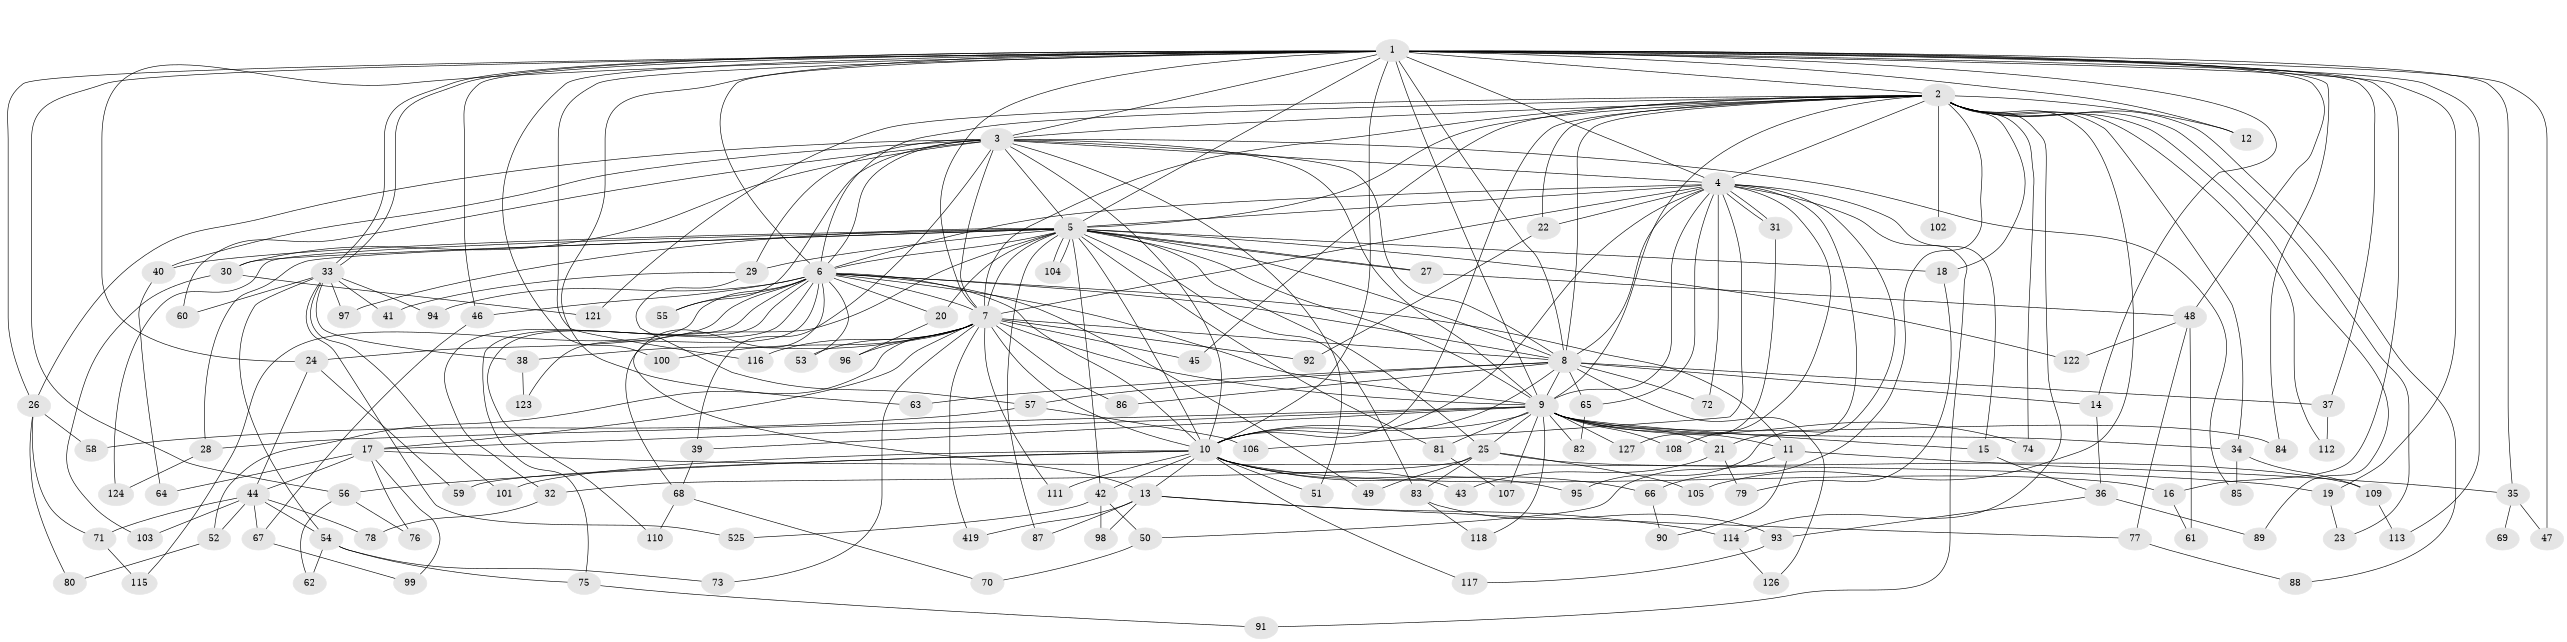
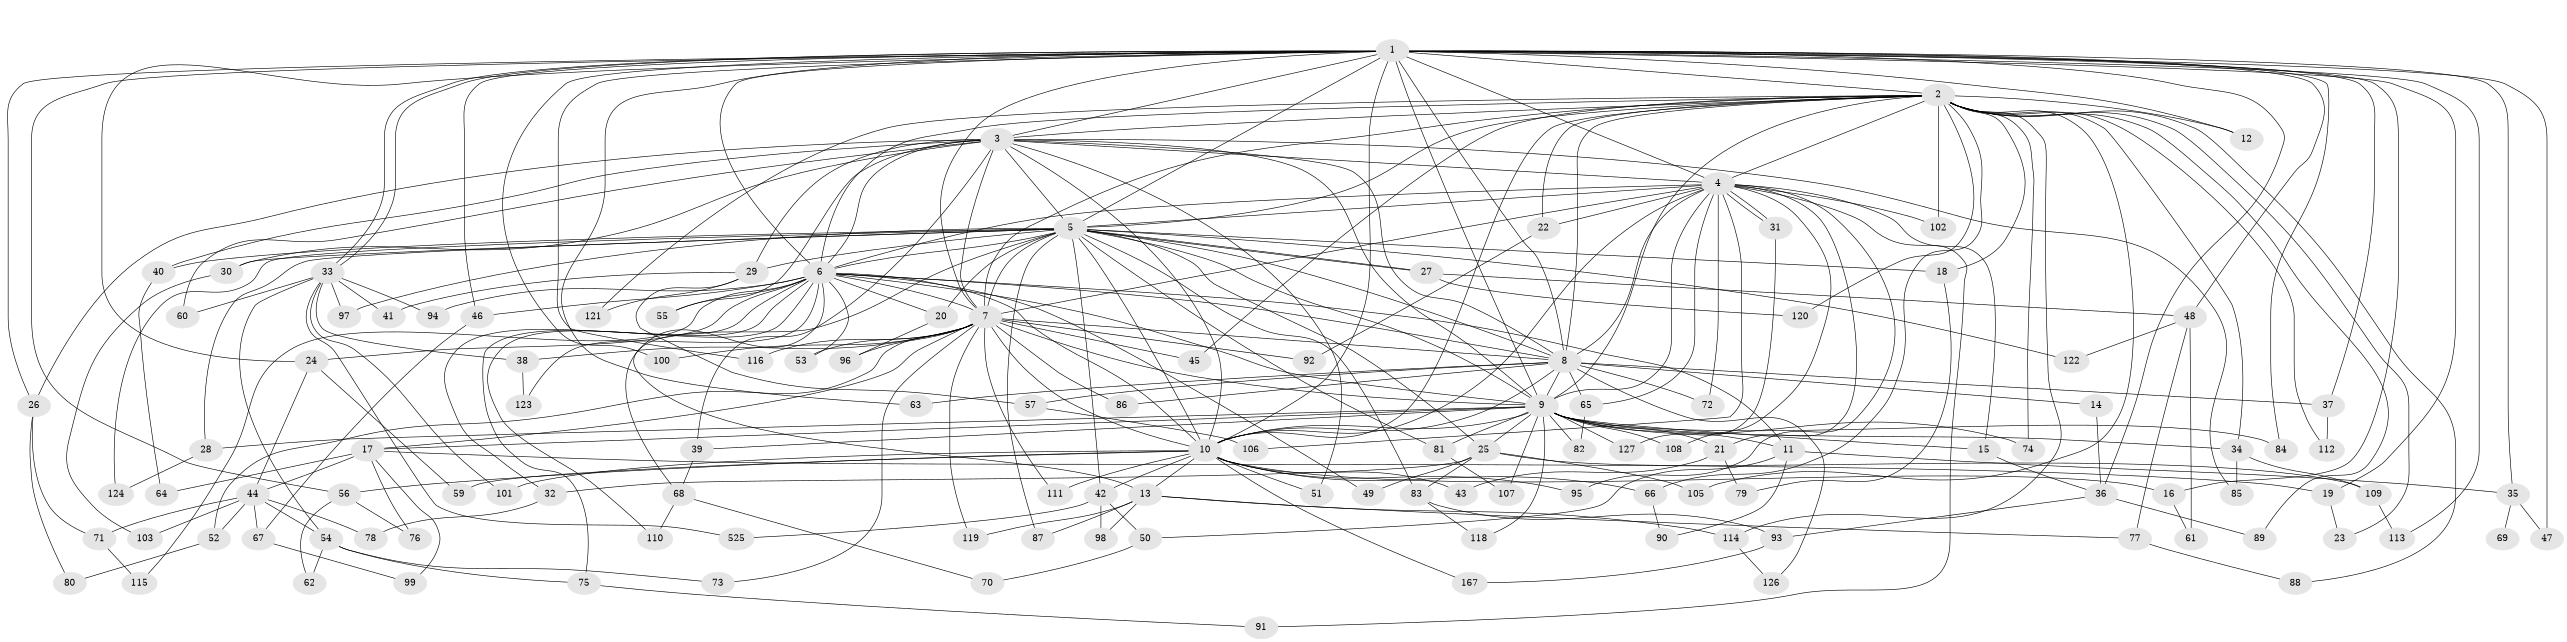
(2014, 75) -> (2056, 69)
none -> (1830, 199)
(1053, 273) -> none
(393, 294) -> (673, 295)
none -> (1800, 317)
(91, 450) -> none
(971, 539) -> (971, 539)
(1470, 583) -> (1470, 583)
